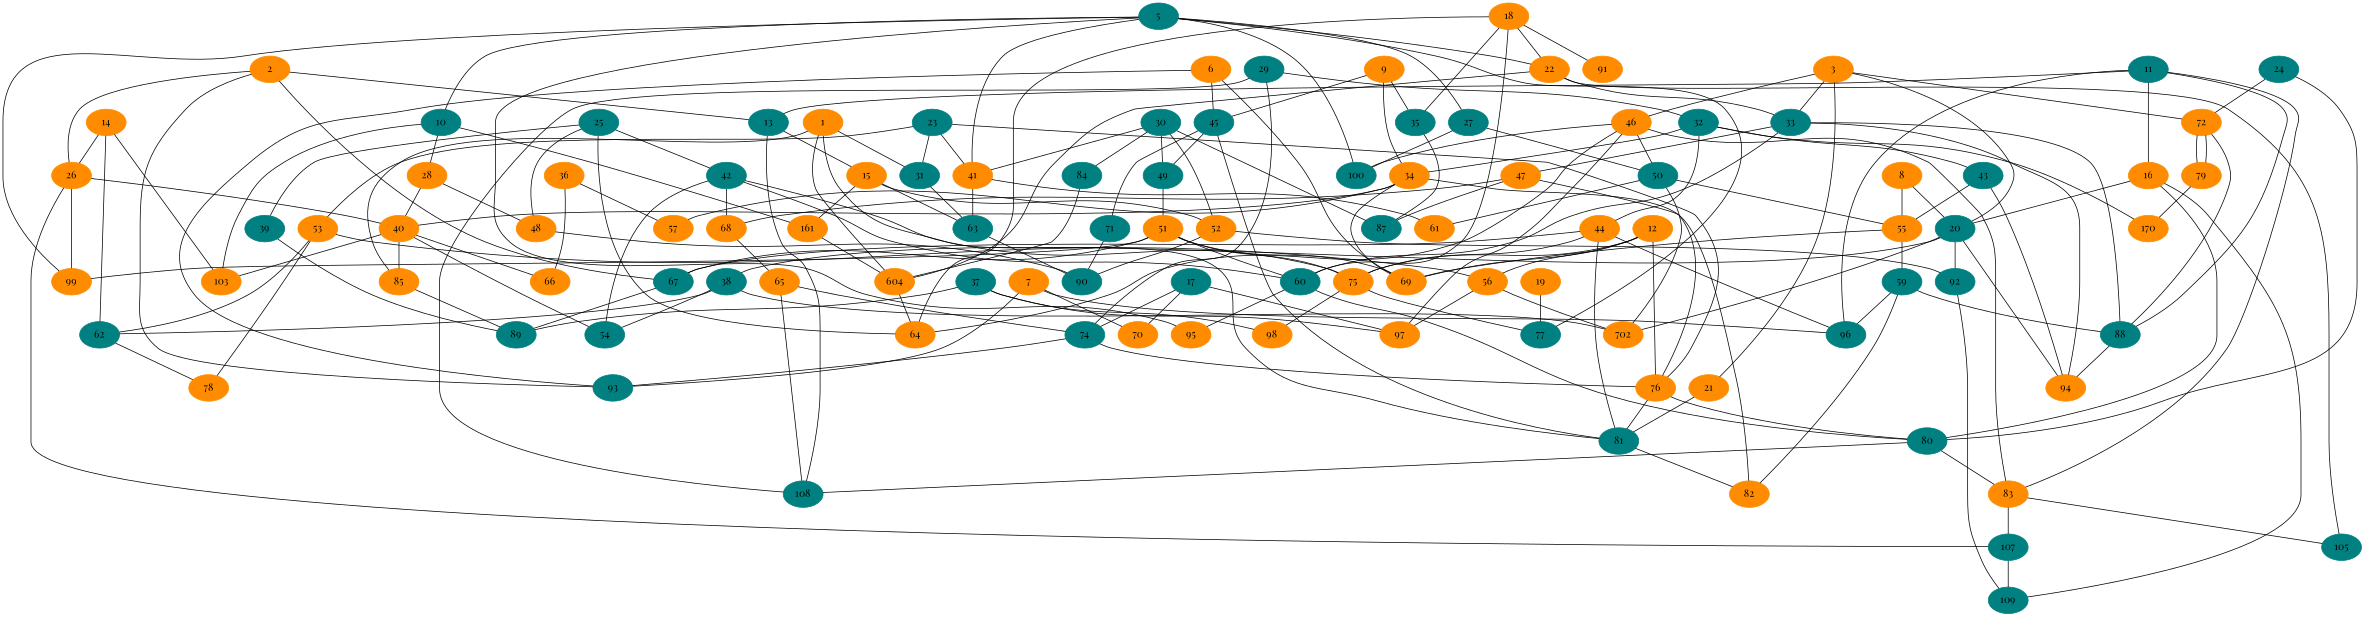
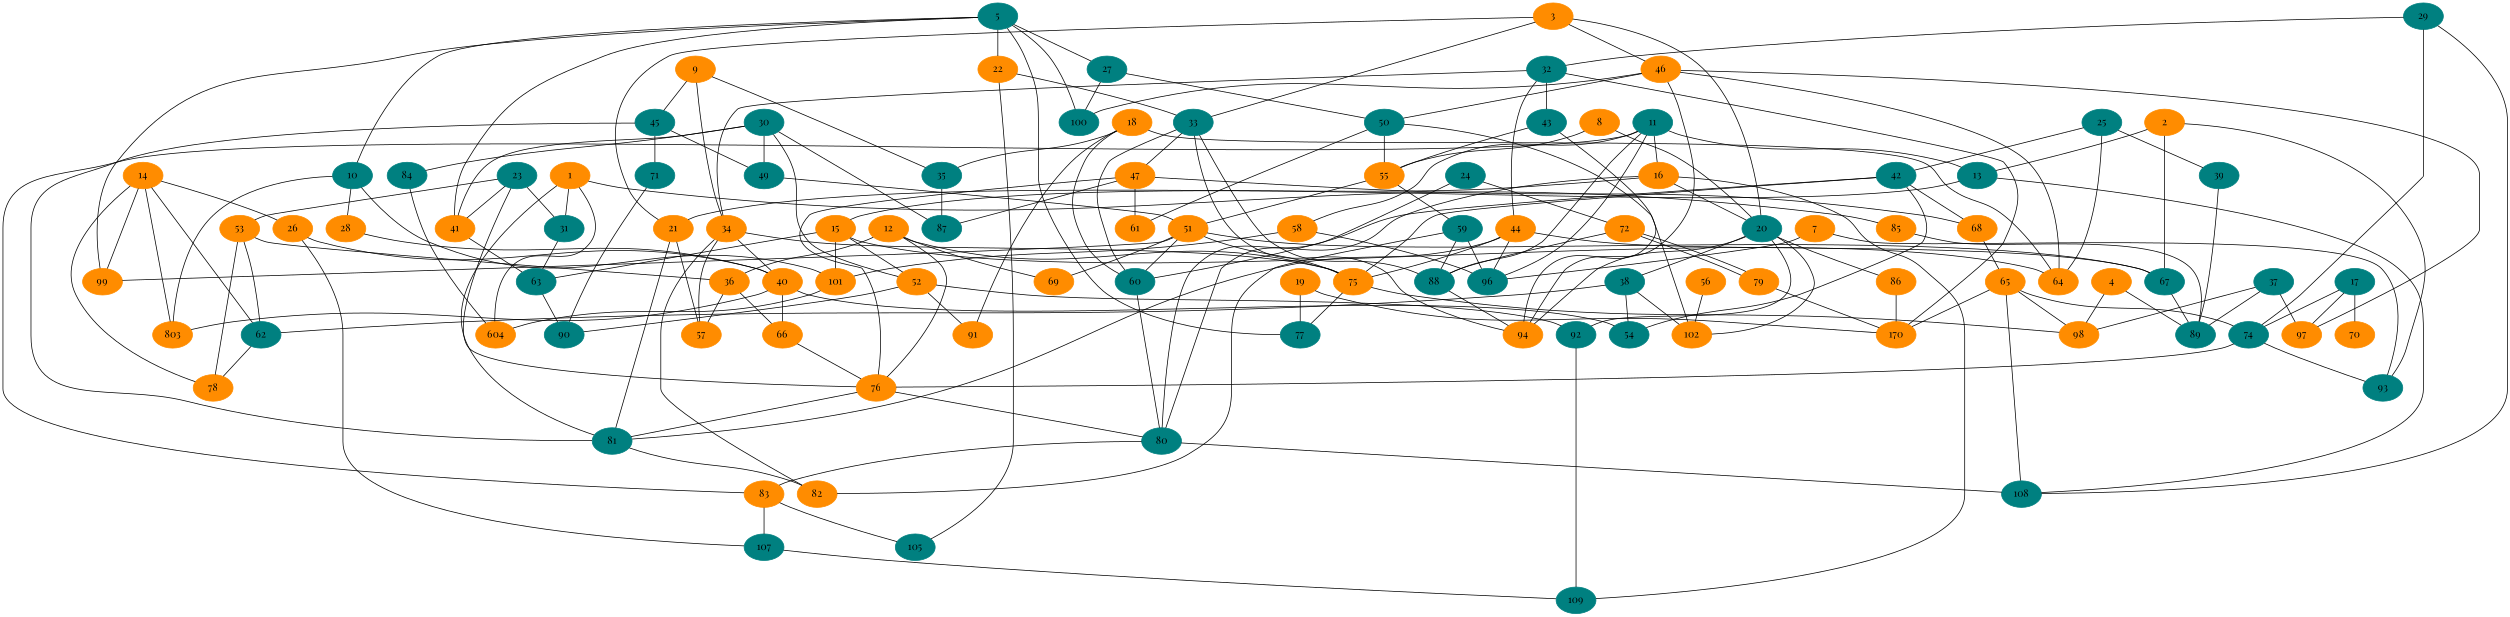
(1529, 43) -> none
(1211, 69) -> none
(135, 86) -> none
(2017, 96) -> none
(1189, 103) -> none
(1950, 182) -> (1671, 234)
none -> (1163, 190)
(1196, 194) -> (1135, 201)
(1351, 228) -> (1043, 249)
(72, 229) -> (123, 229)
(536, 229) -> none
(808, 229) -> (836, 282)
none -> (1297, 229)
(1721, 240) -> (1282, 203)
(399, 255) -> none
(903, 255) -> (482, 262)
(1570, 255) -> (809, 255)
(221, 282) -> (173, 335)
none -> (1896, 282)
none -> (2111, 282)
none -> (688, 284)
none -> (81, 304)
(1445, 307) -> none
(905, 308) -> (1567, 251)
none -> (945, 308)
(1083, 308) -> none
none -> (1951, 308)
none -> (2042, 308)
none -> (1510, 320)
(1191, 335) -> none
(1623, 335) -> (1692, 335)
none -> (829, 361)
